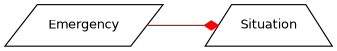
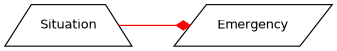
(176, 25) -> (148, 25)
